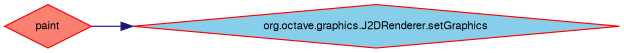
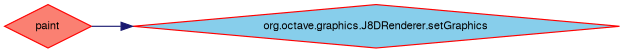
(376, 26) -> (376, 26)
